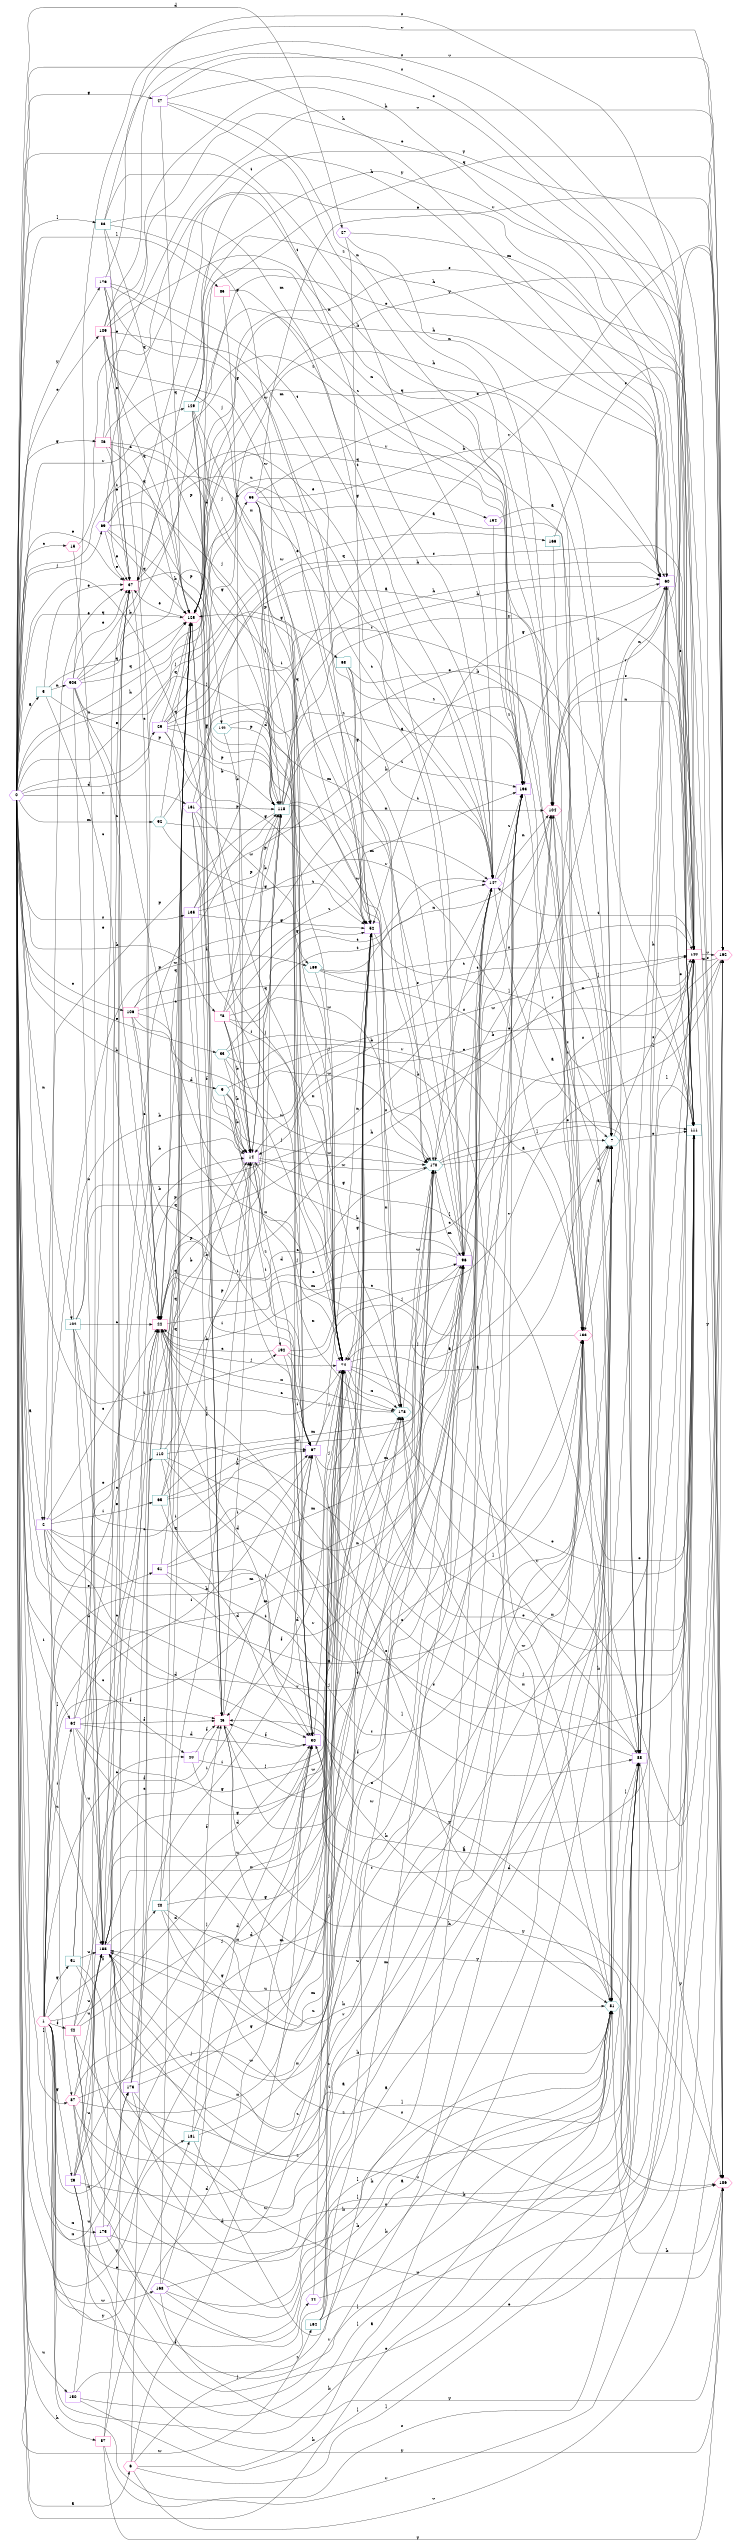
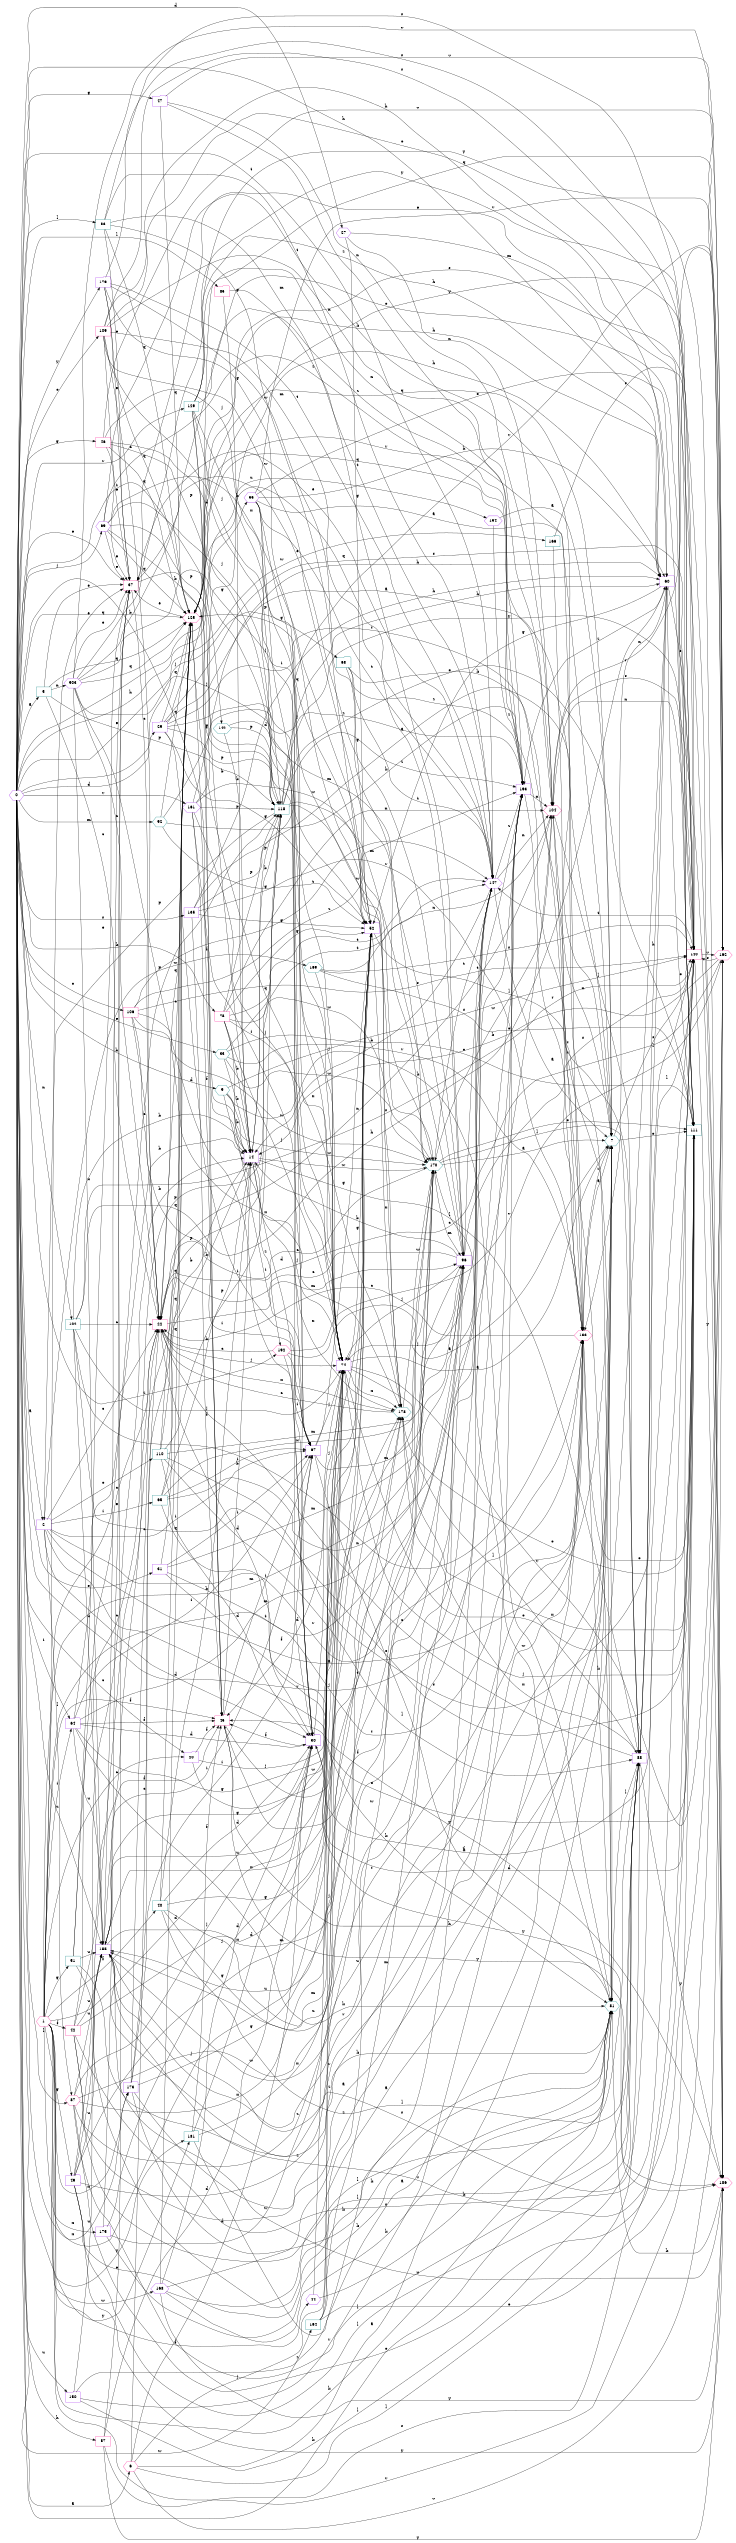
(675, 354) -> none
(73, 547) -> none
none -> (538, 800)
(267, 878) -> (375, 895)
